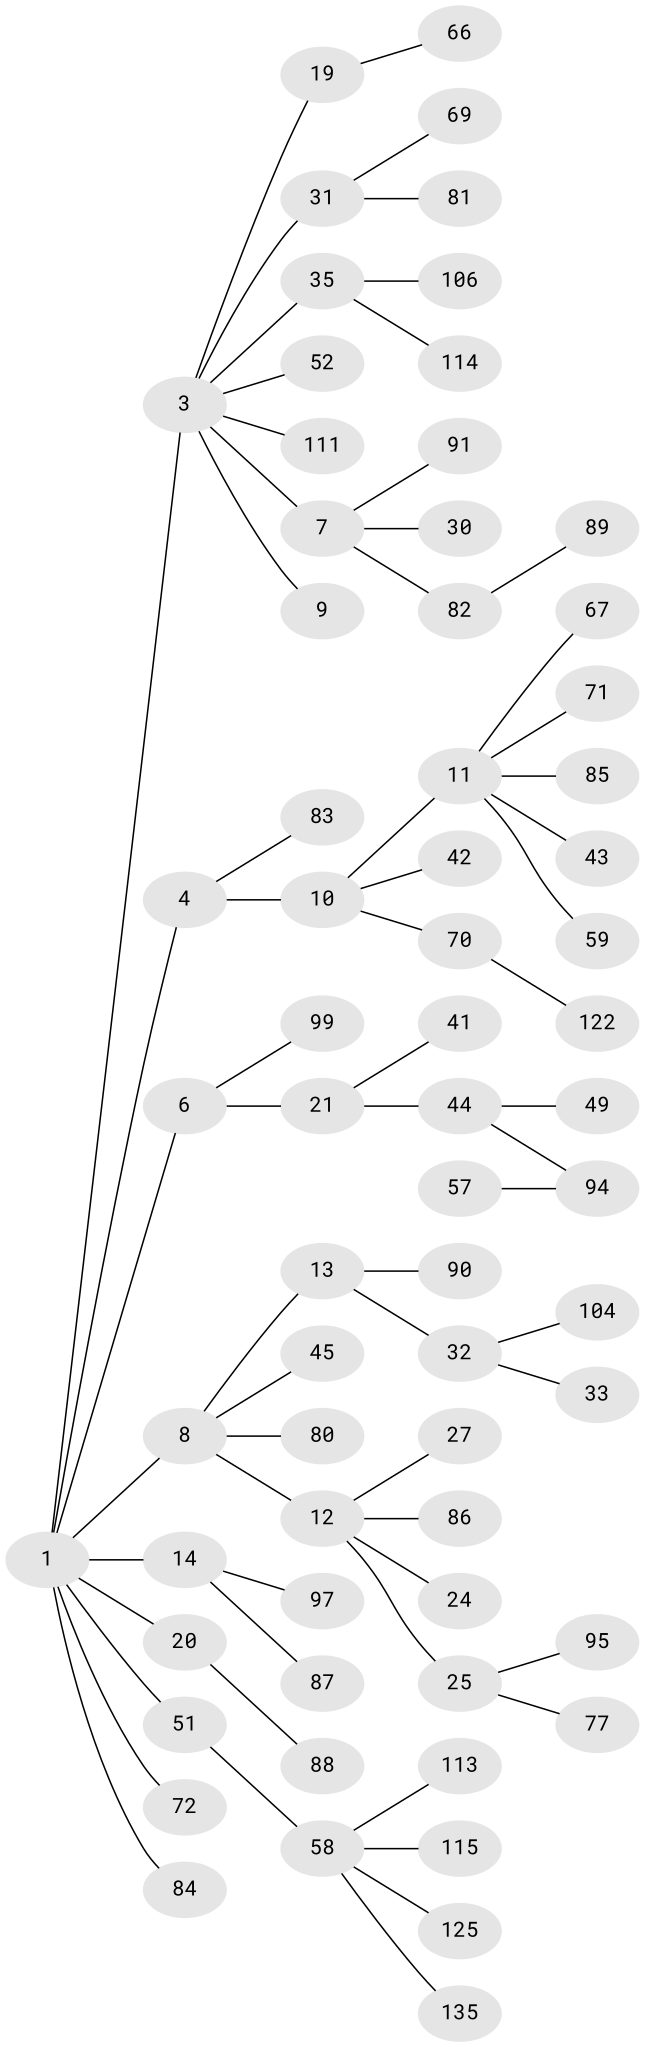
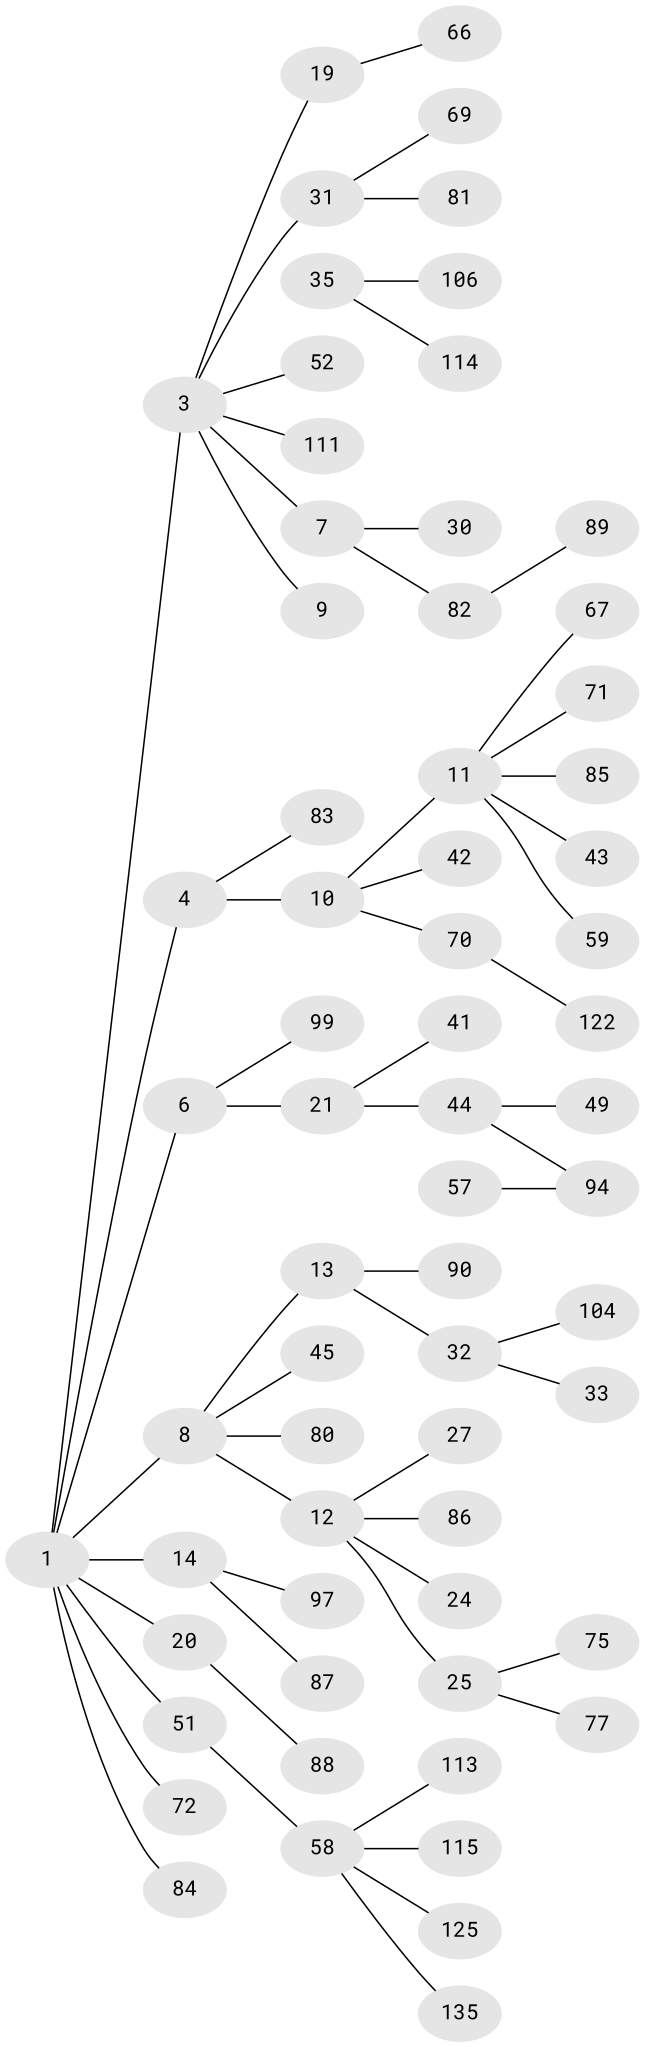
(254, 343) -> none
(460, 446) -> none
(597, 1642) -> (597, 1642)
